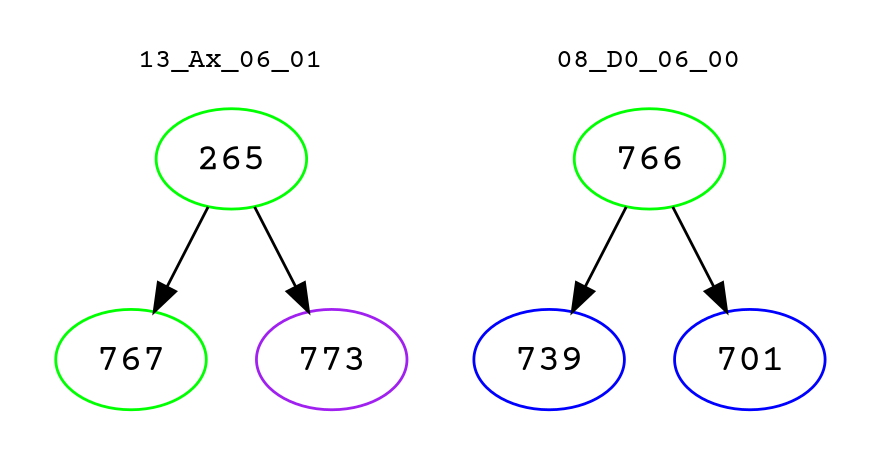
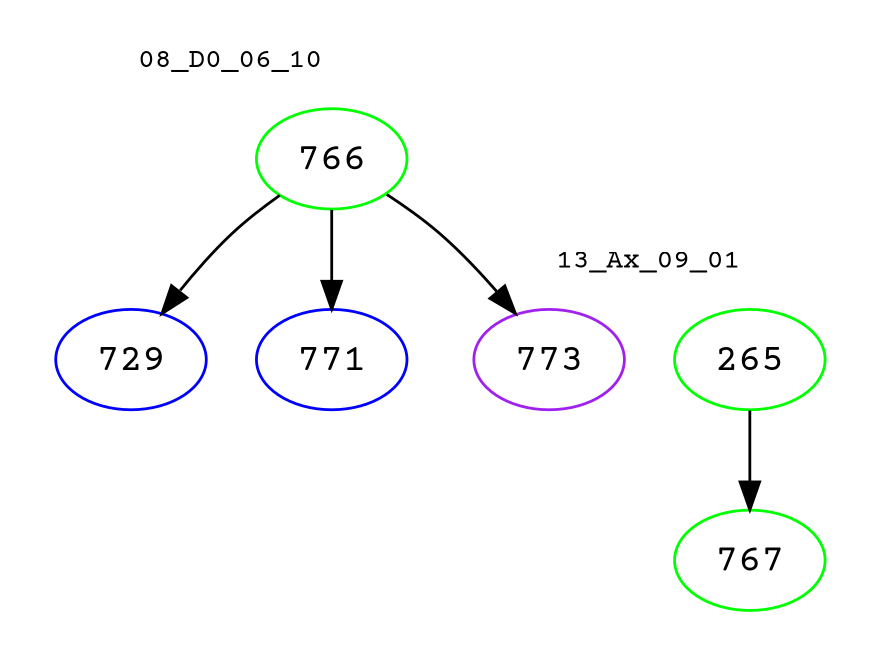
(231, 60) -> (649, 261)
(649, 60) -> (231, 60)
(275, 247) -> (469, 262)
(549, 360) -> (131, 360)
(750, 360) -> (332, 360)
